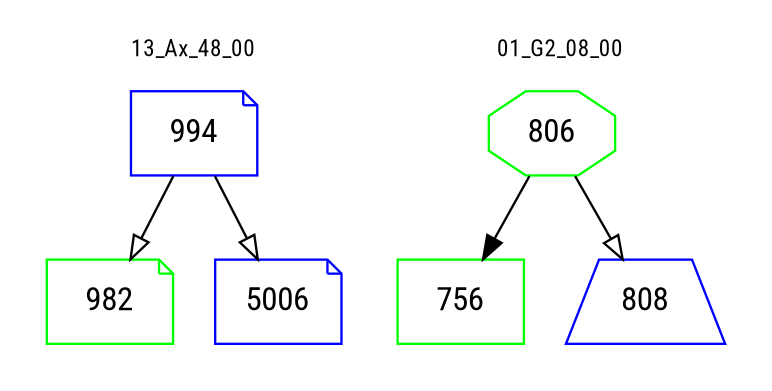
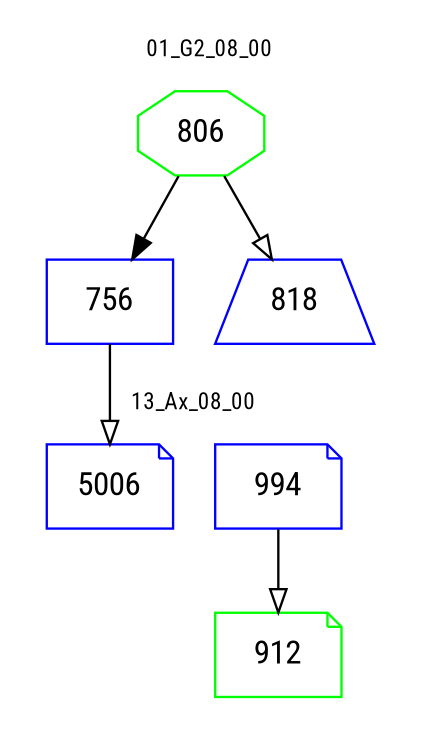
(194, 50) -> (194, 403)
(231, 207) -> (110, 395)
(110, 302) -> (278, 655)
(461, 302) -> (110, 302)
(646, 302) -> (295, 302)
